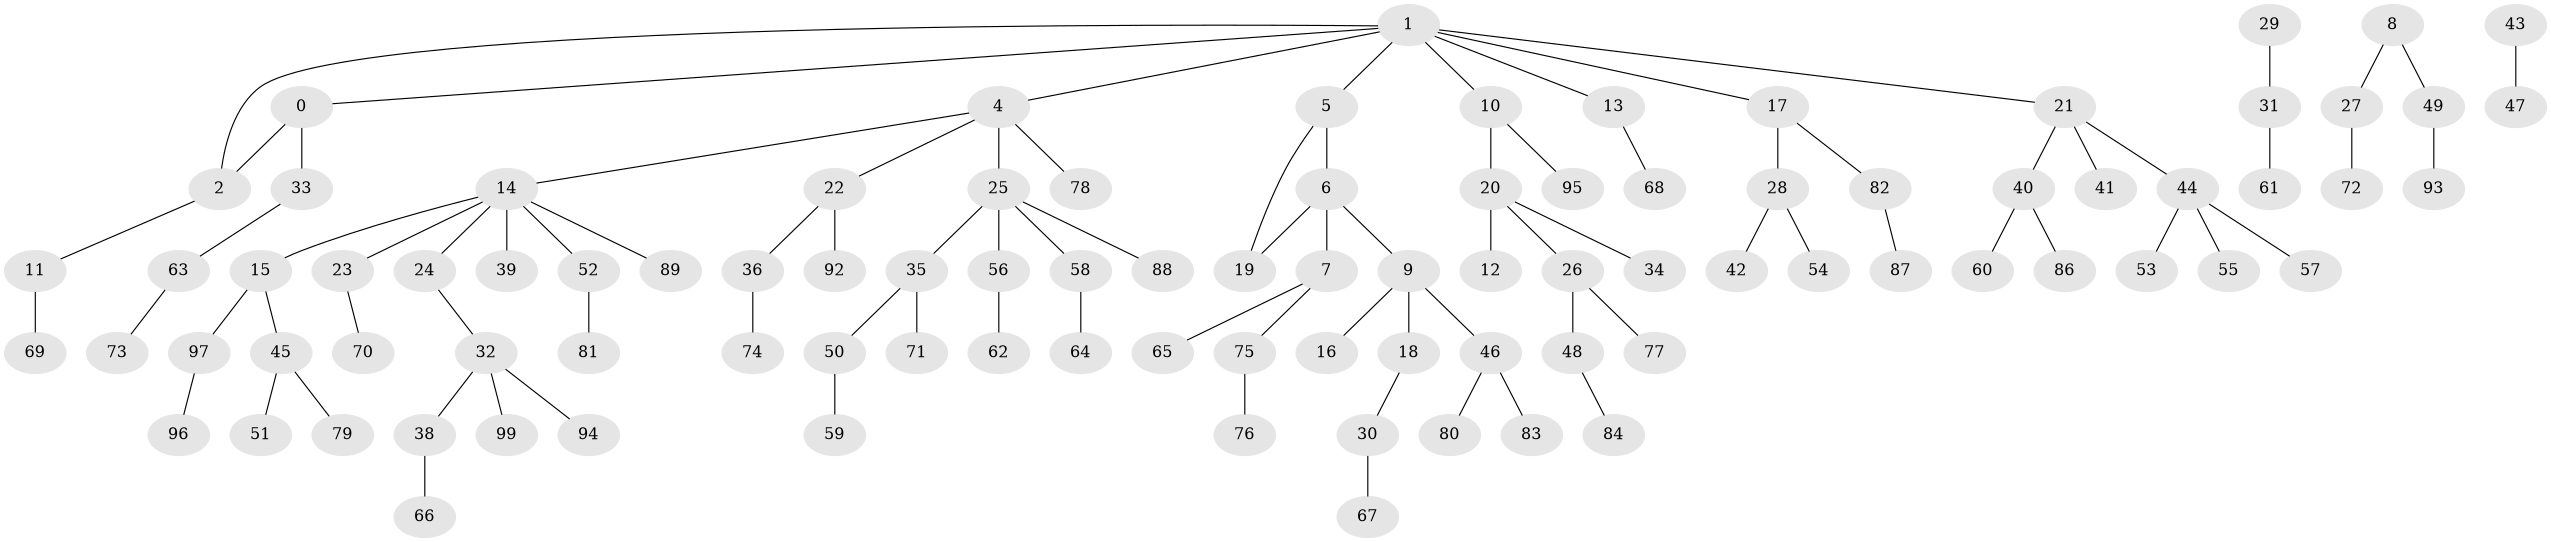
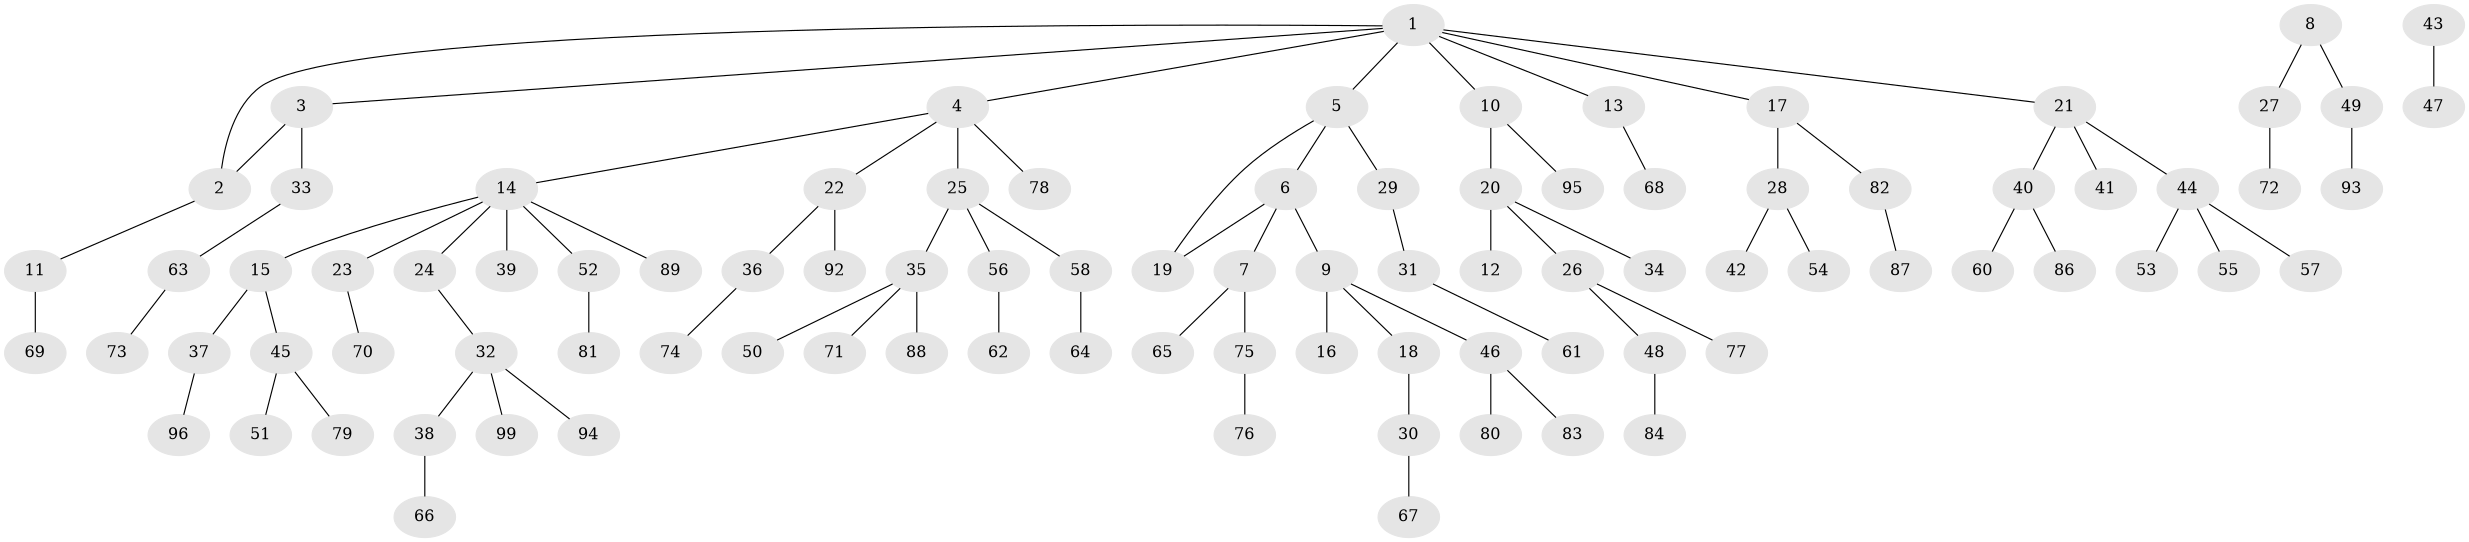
(302, 107) -> (302, 107)
none -> (1363, 148)
(1081, 230) -> (917, 312)
(199, 353) -> (199, 353)
(835, 435) -> none
